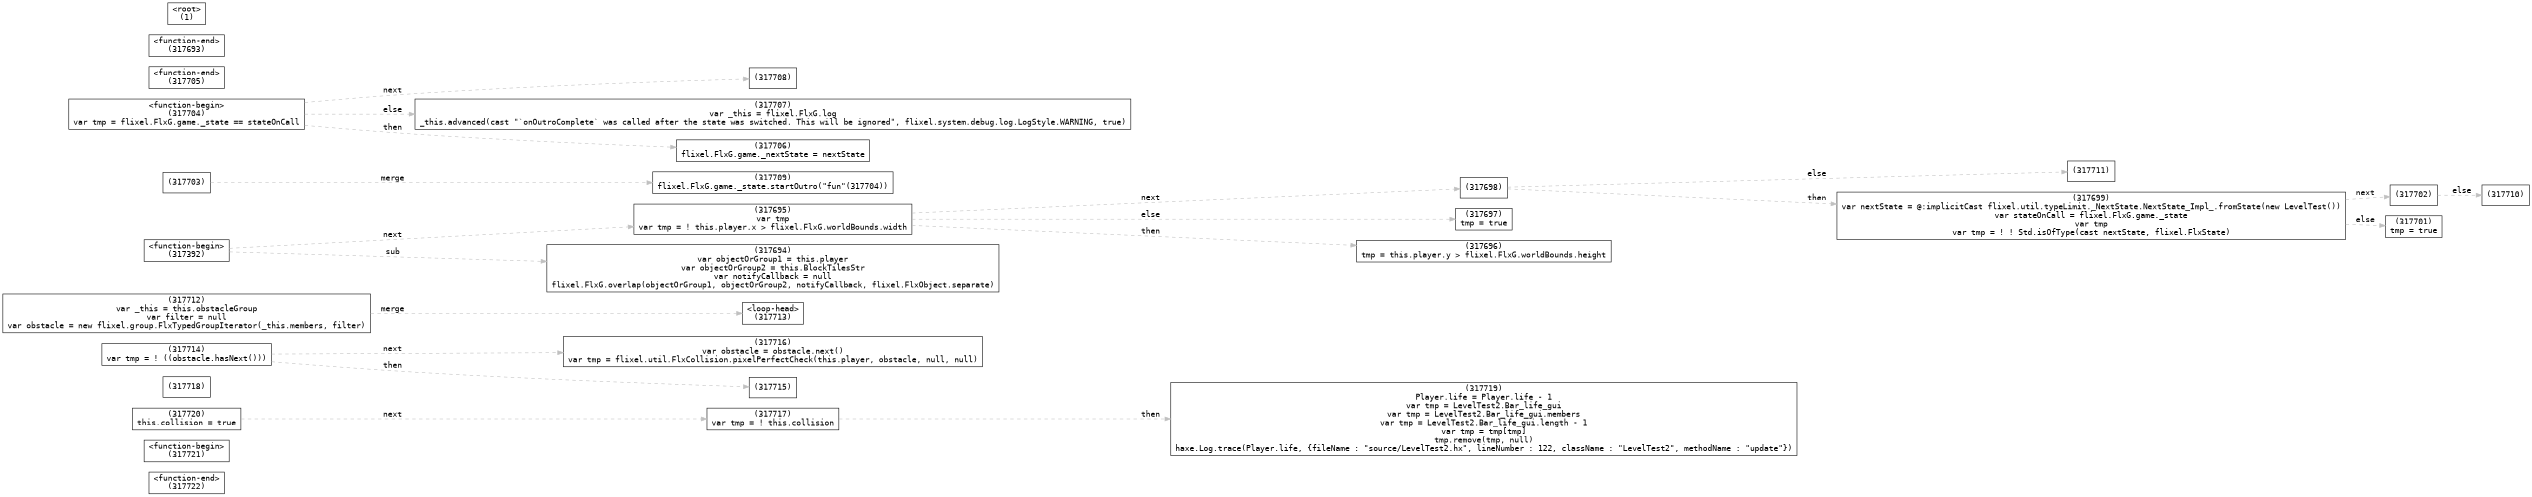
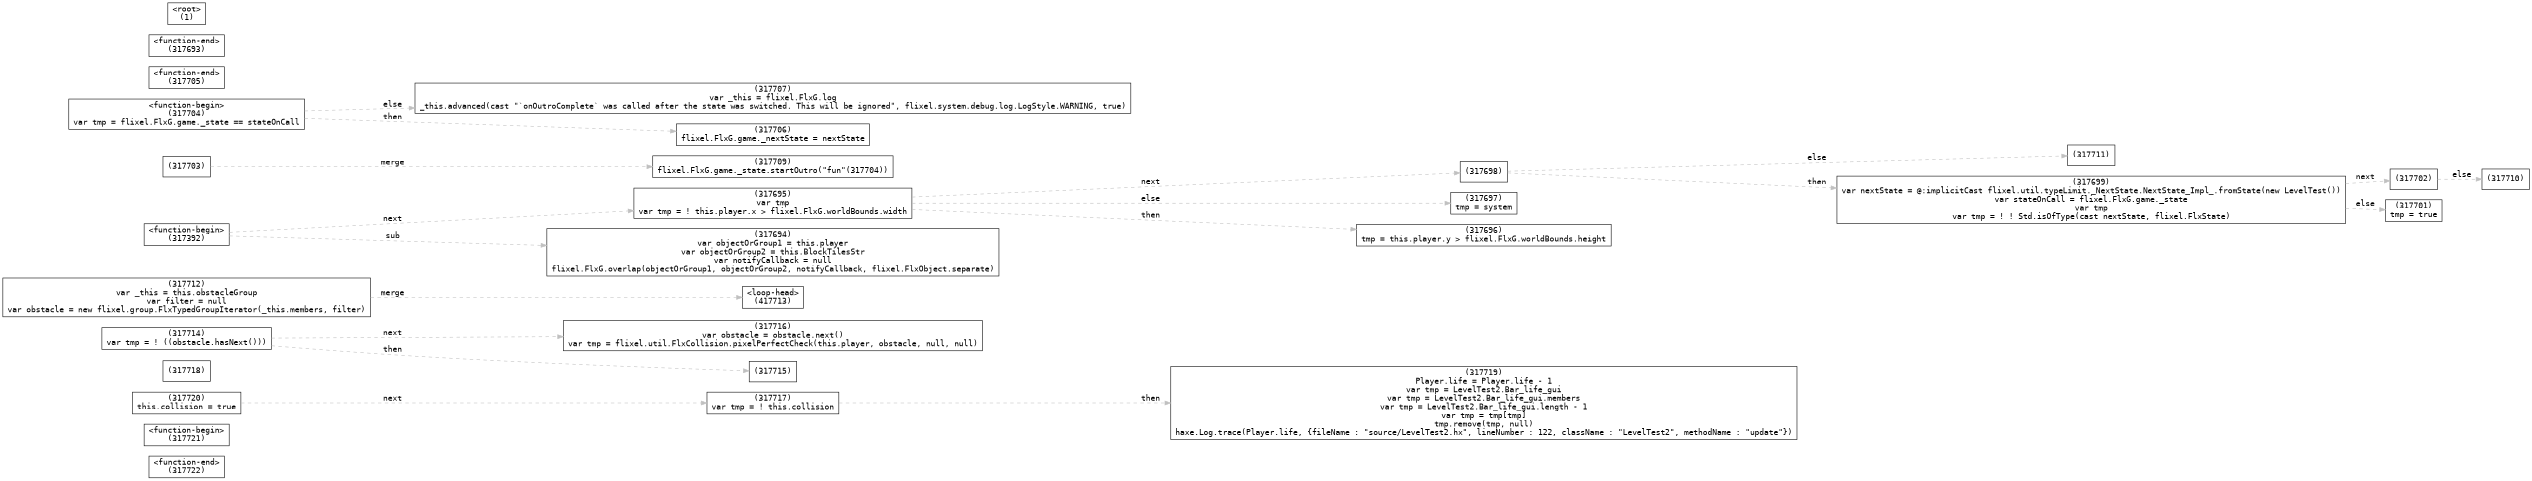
(773, 78) -> none
(1484, 219) -> (1484, 203)
(773, 313) -> (773, 297)
